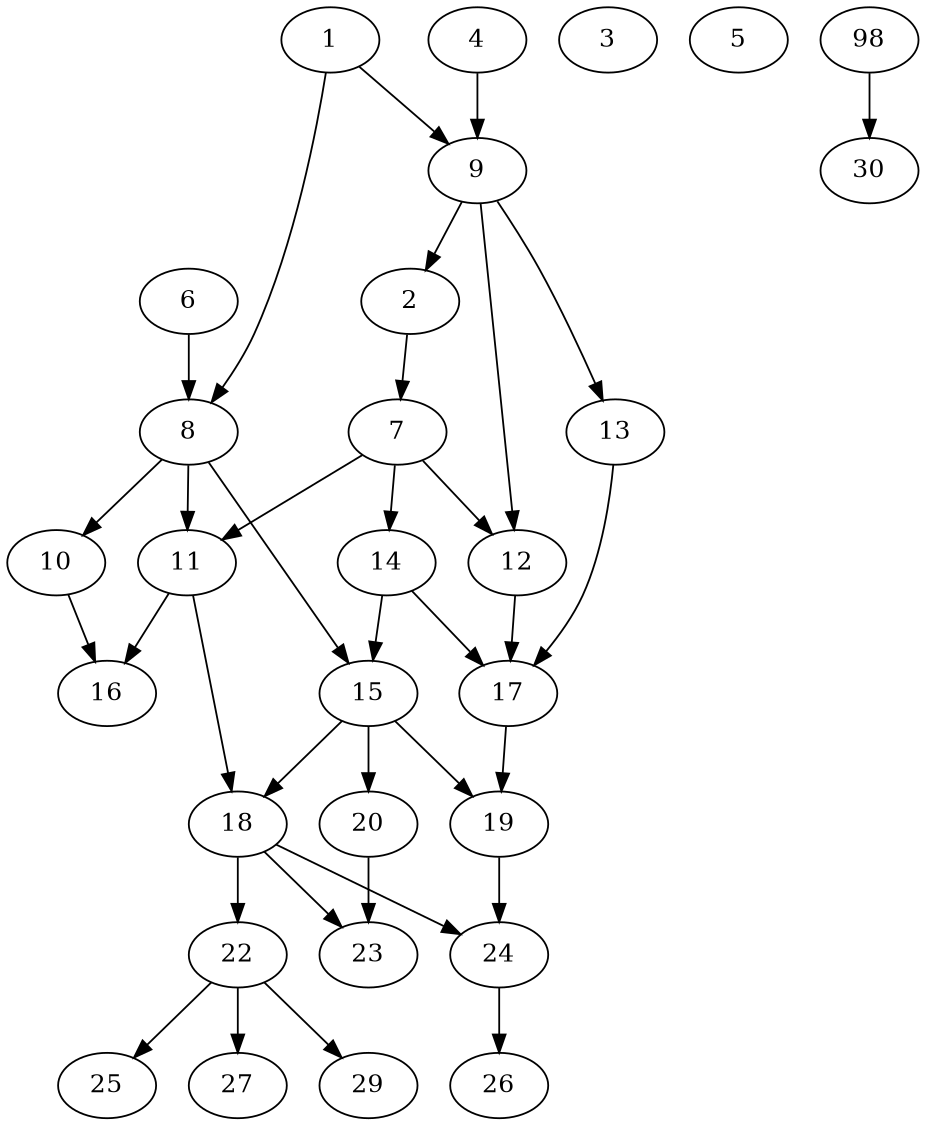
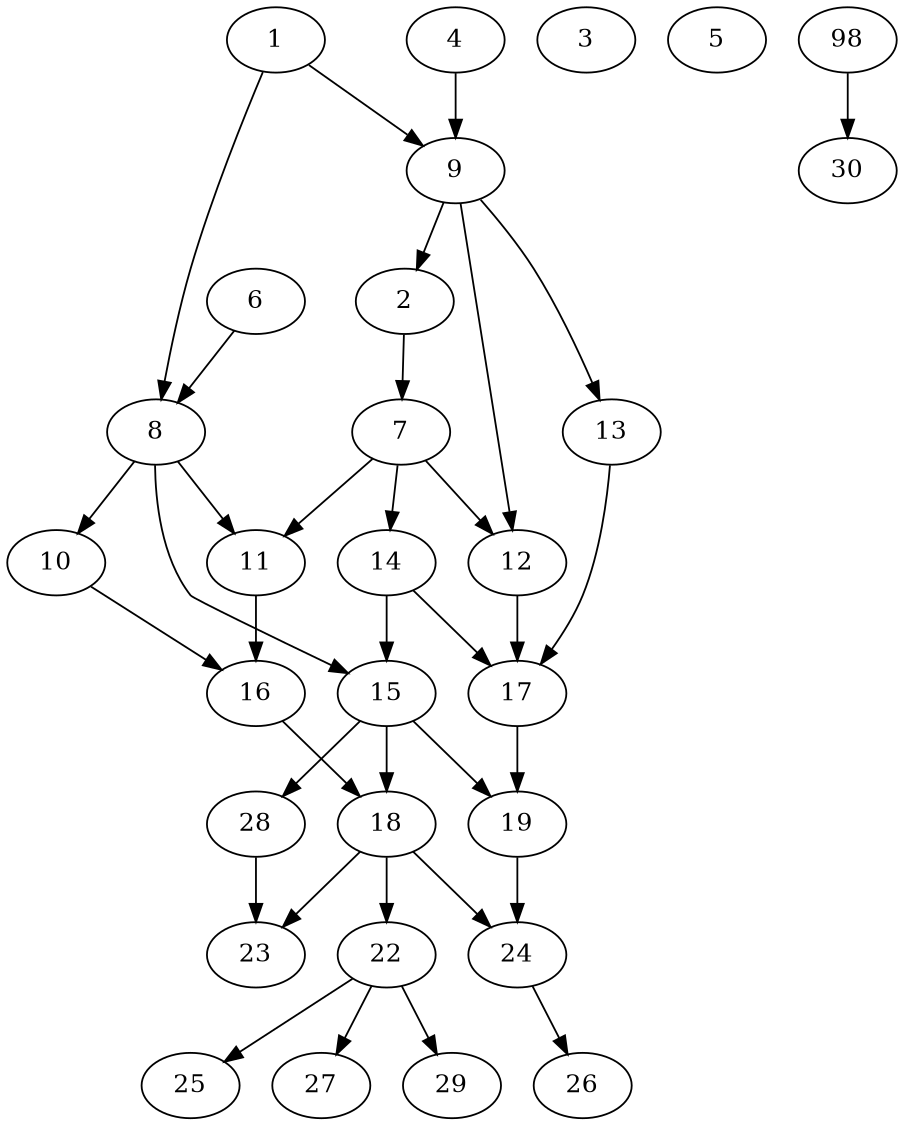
(211, 684) -> (313, 751)
(369, 824) -> (256, 824)
